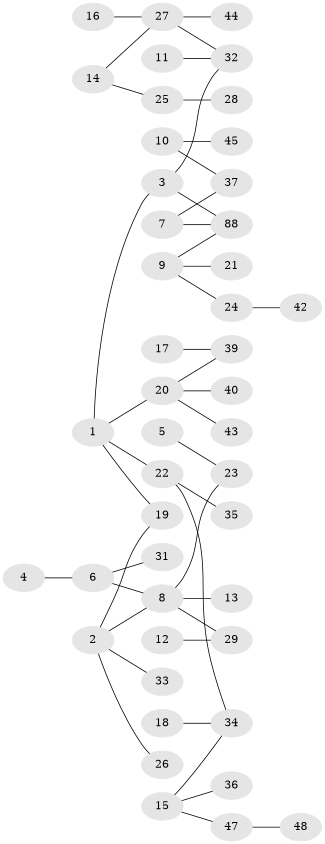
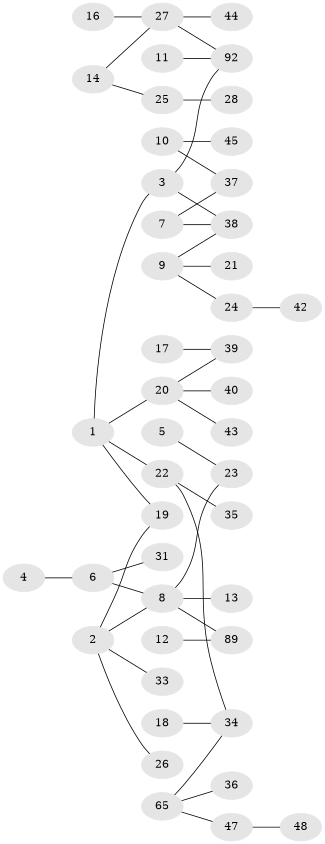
(232, 58) -> (232, 58)
(232, 225) -> (232, 225)
(232, 640) -> (232, 640)
(162, 806) -> (162, 806)
